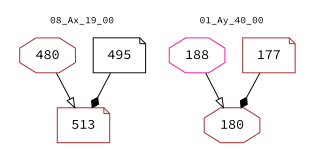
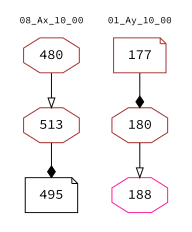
(83, 21) -> (52, 21)
(232, 21) -> (140, 21)
(104, 85) -> (51, 154)
(212, 86) -> (140, 155)
(83, 125) -> (51, 125)
